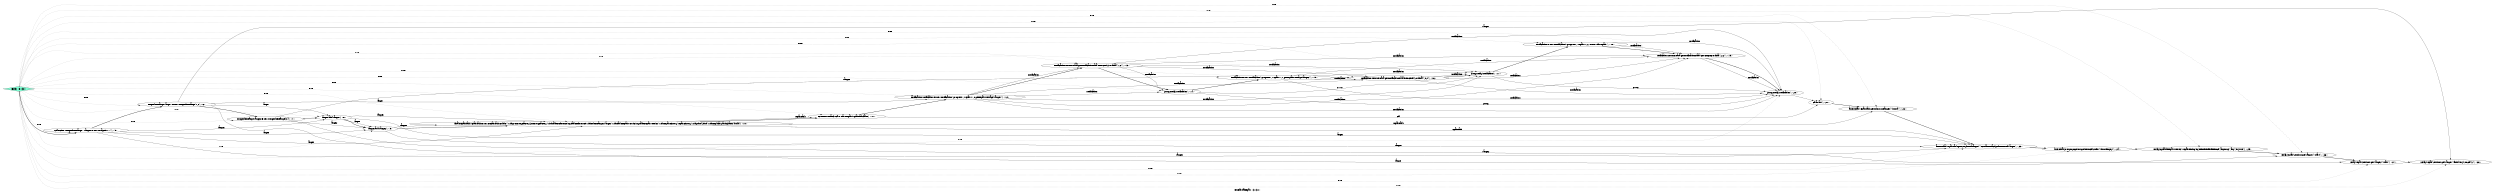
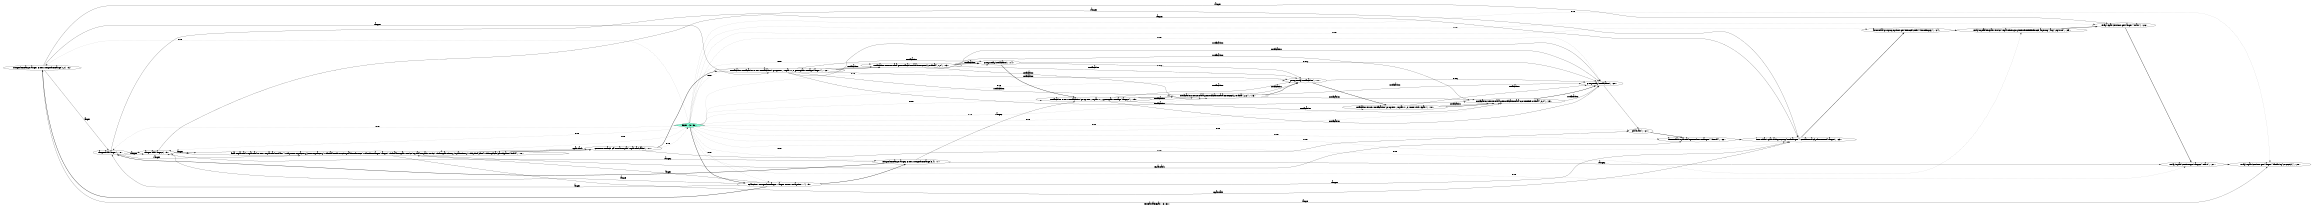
(428, 93) -> (676, 141)
(228, 110) -> (863, 178)
(1398, 116) -> (1159, 151)
